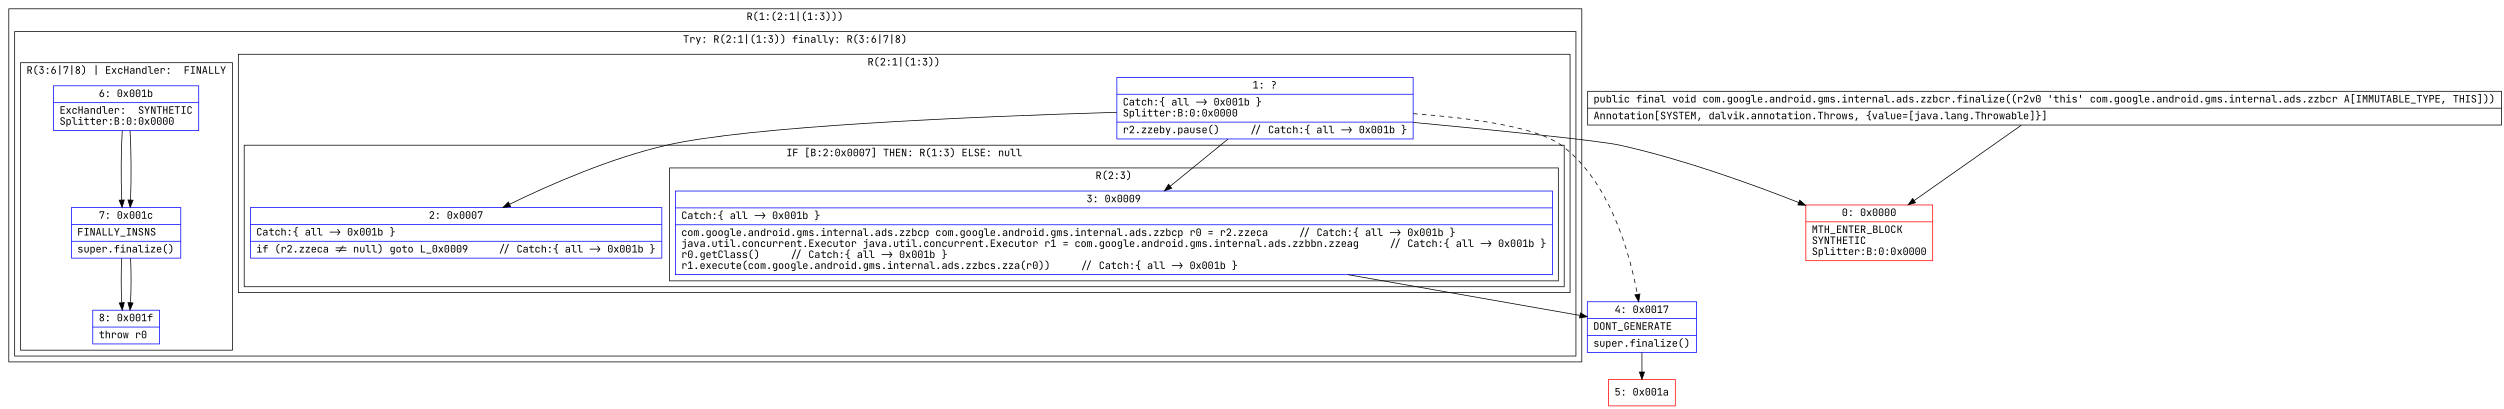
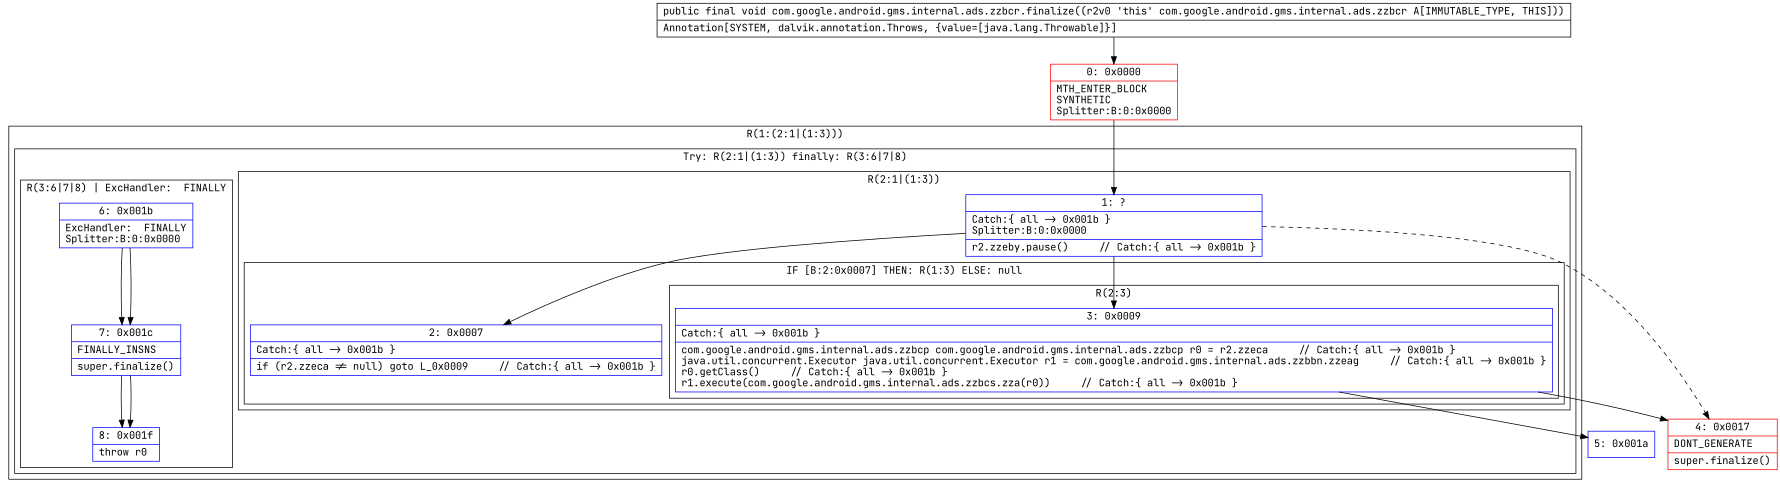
(126, 111) -> (126, 228)
(1610, 143) -> (1114, 154)
(1642, 327) -> (1723, 444)
(1642, 362) -> (1466, 415)
(1642, 393) -> (1621, 444)
